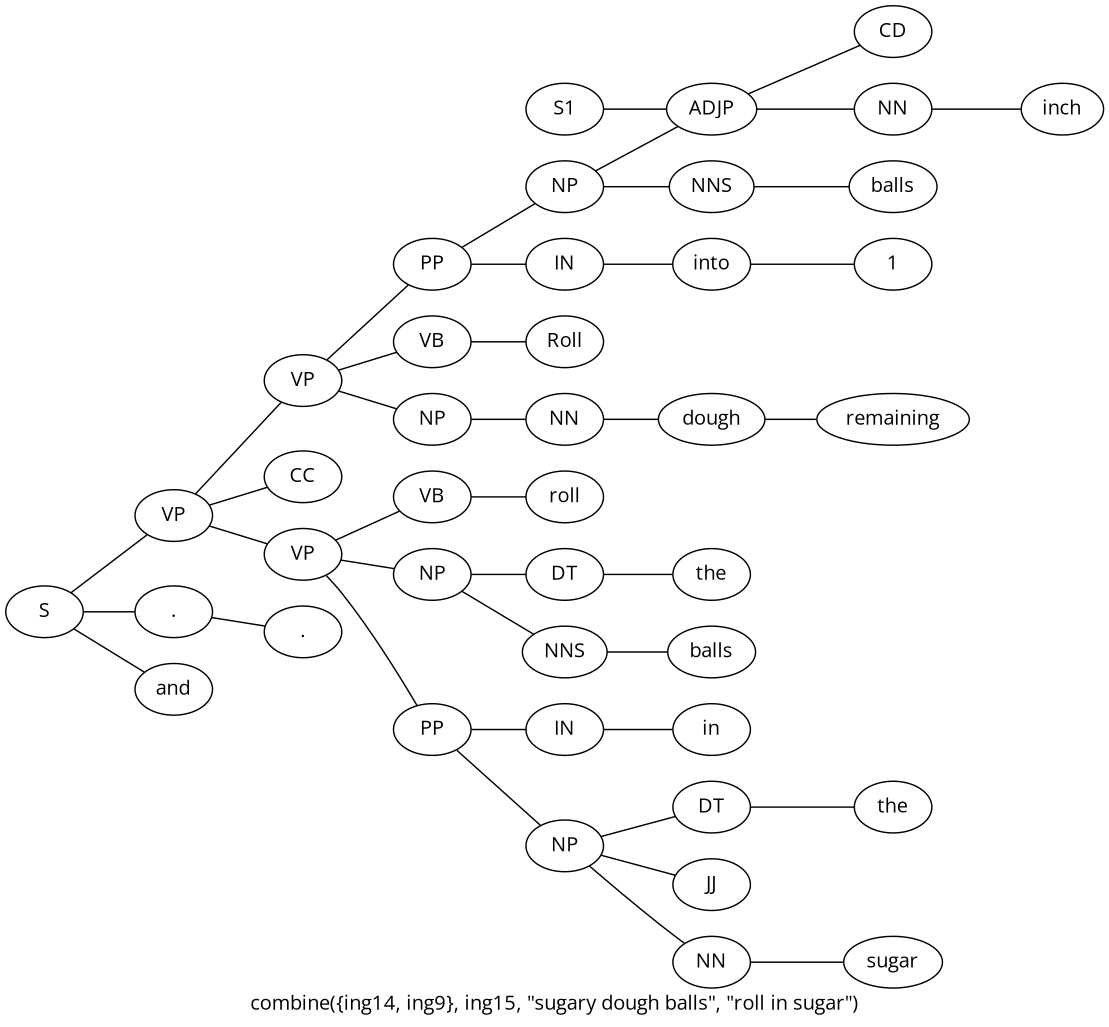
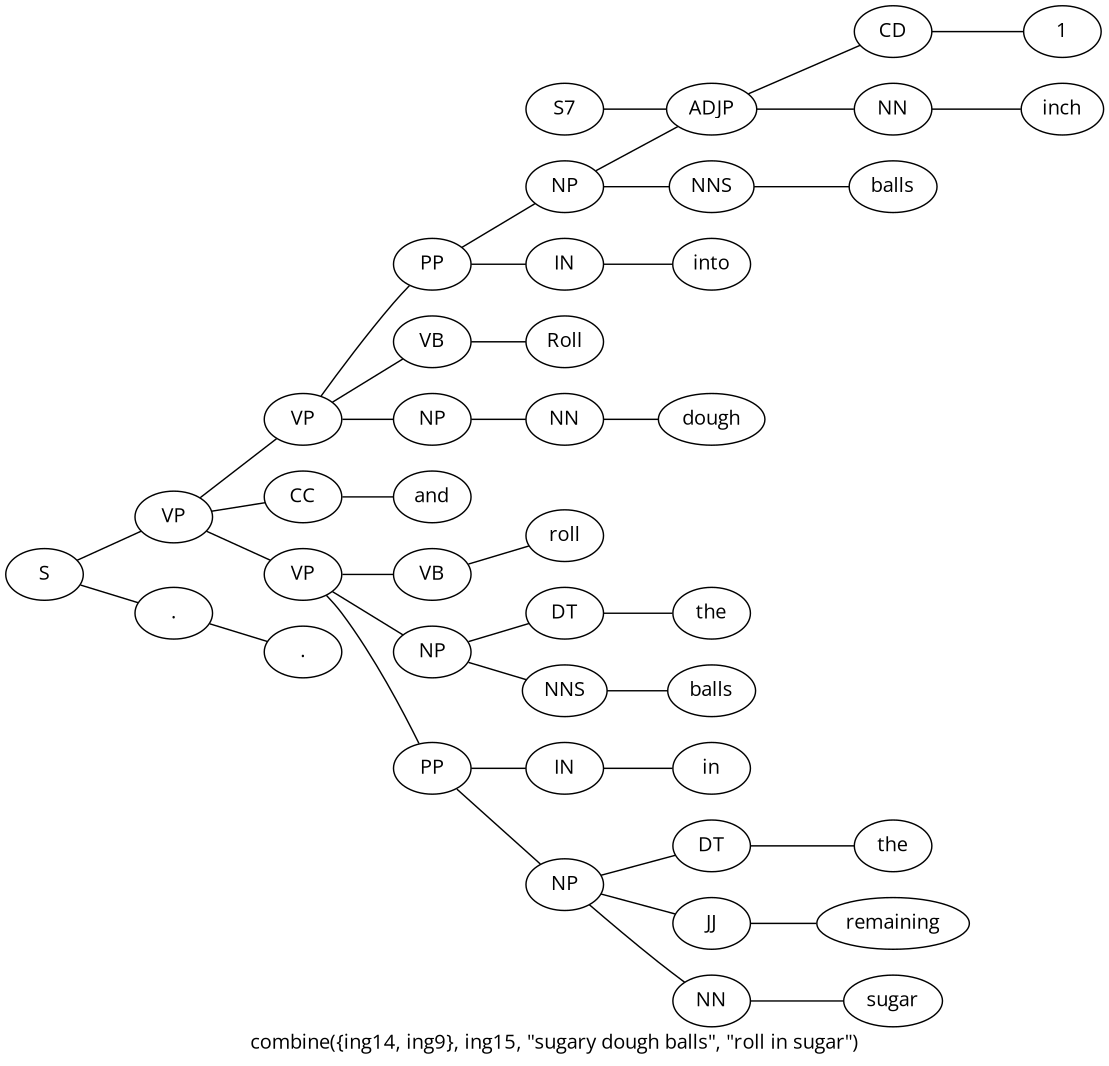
(565, 109) -> (565, 109)
(802, 264) -> (978, 32)
(791, 419) -> (783, 923)
(109, 651) -> (368, 497)
